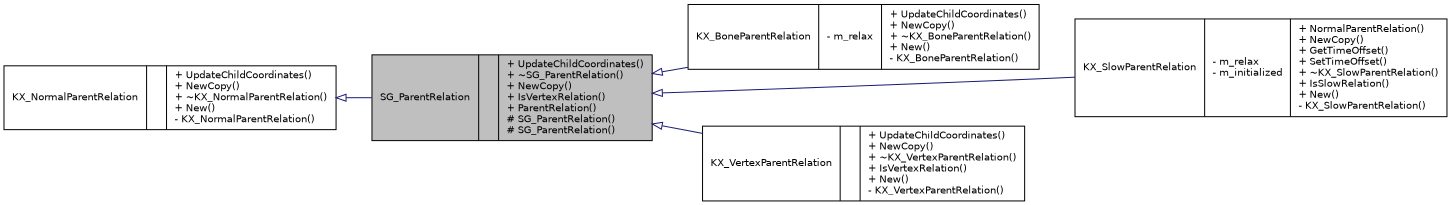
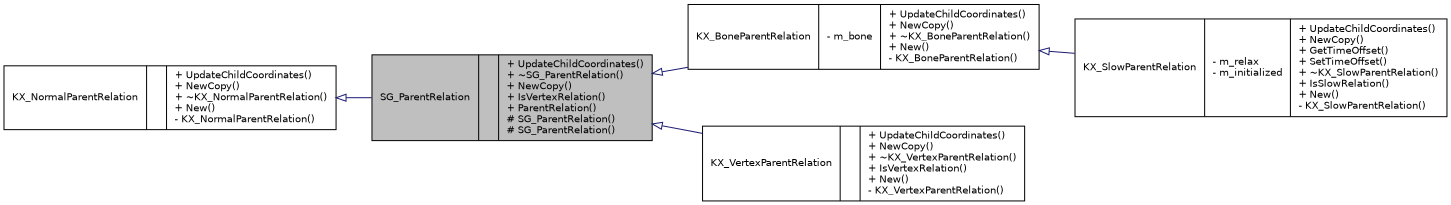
(1362, 29) -> (1367, 29)
(850, 36) -> (850, 36)
(869, 86) -> (1062, 52)
